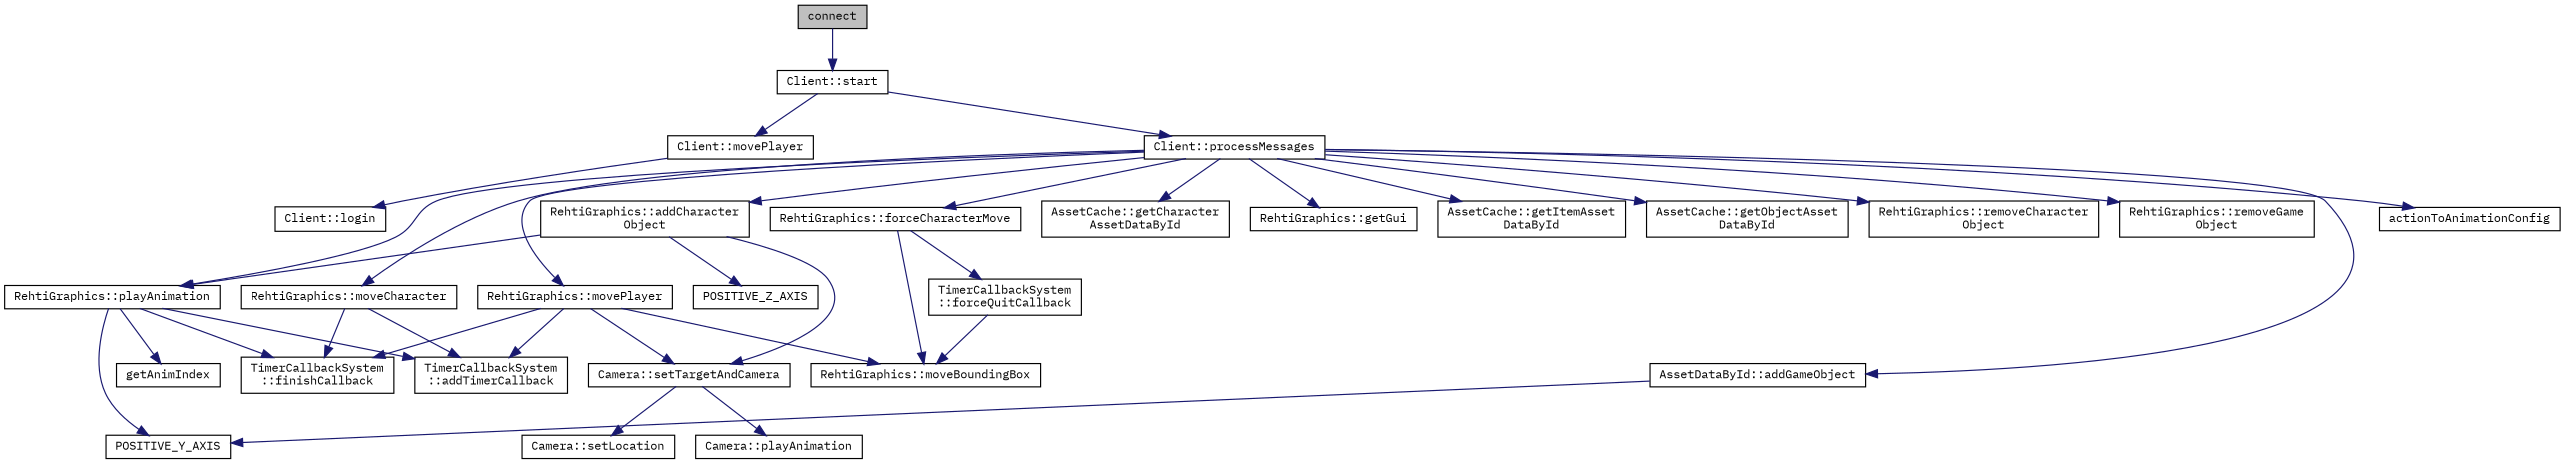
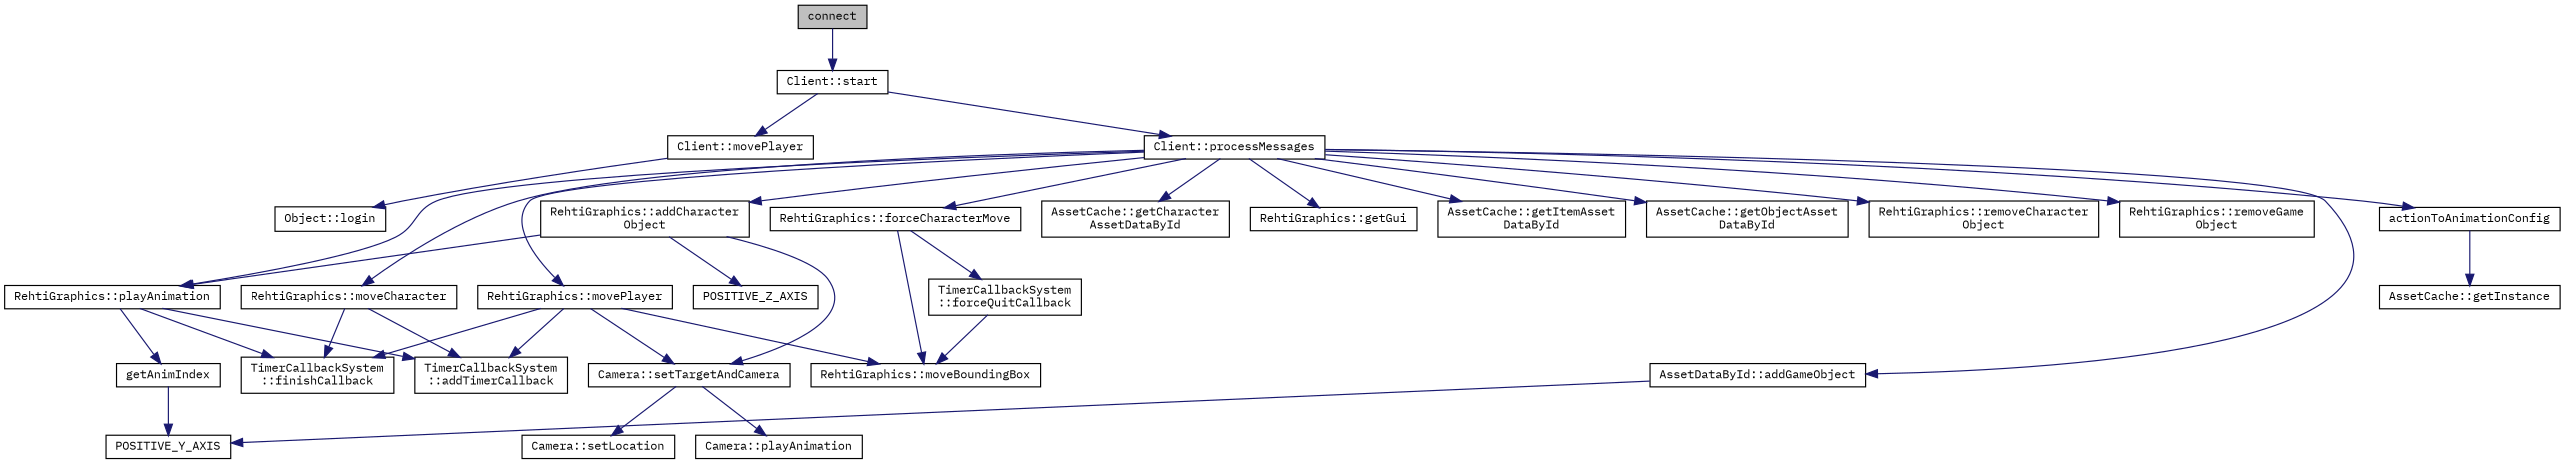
(330, 219) -> (330, 219)
none -> (2470, 297)
(100, 376) -> (168, 405)
